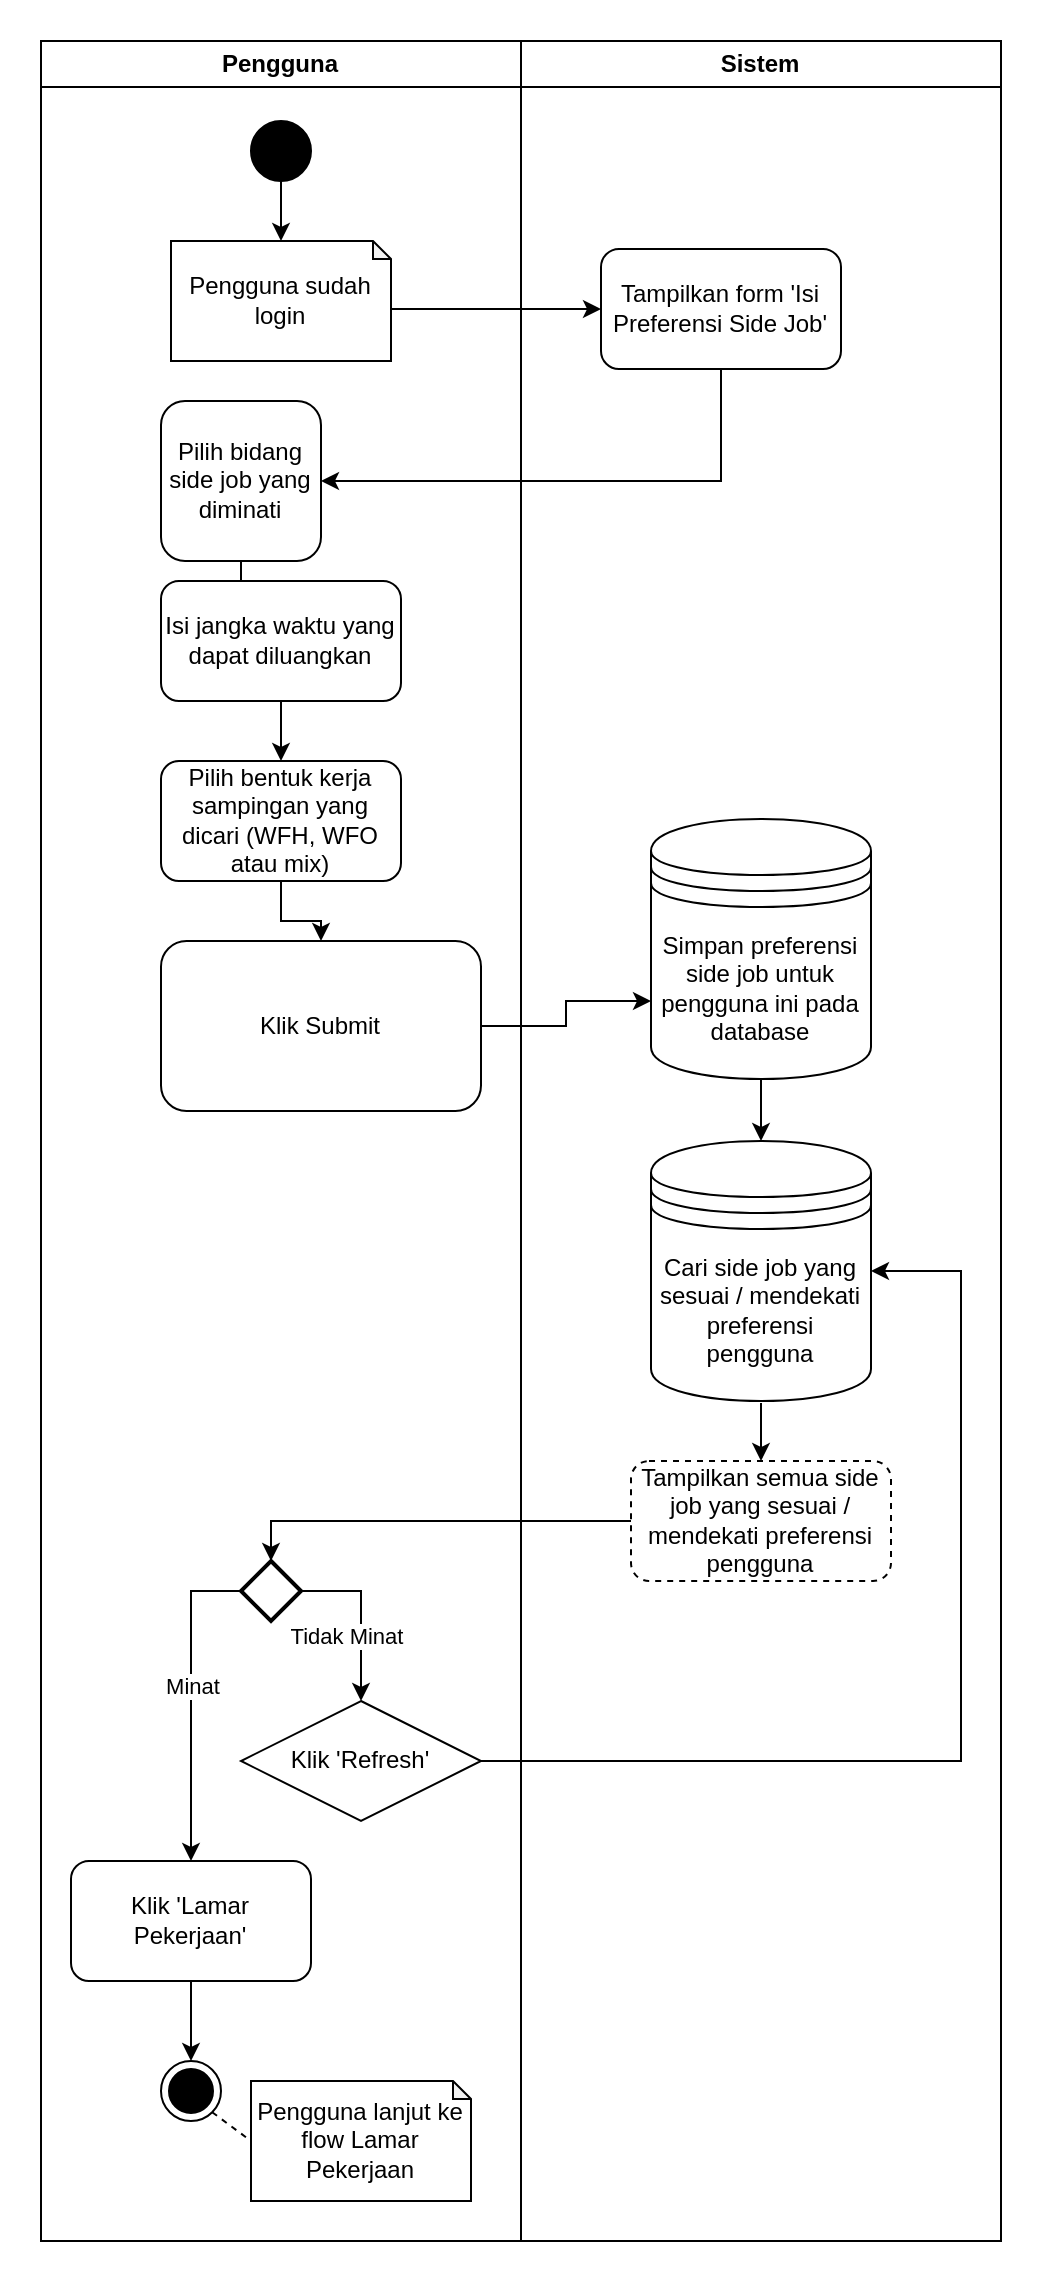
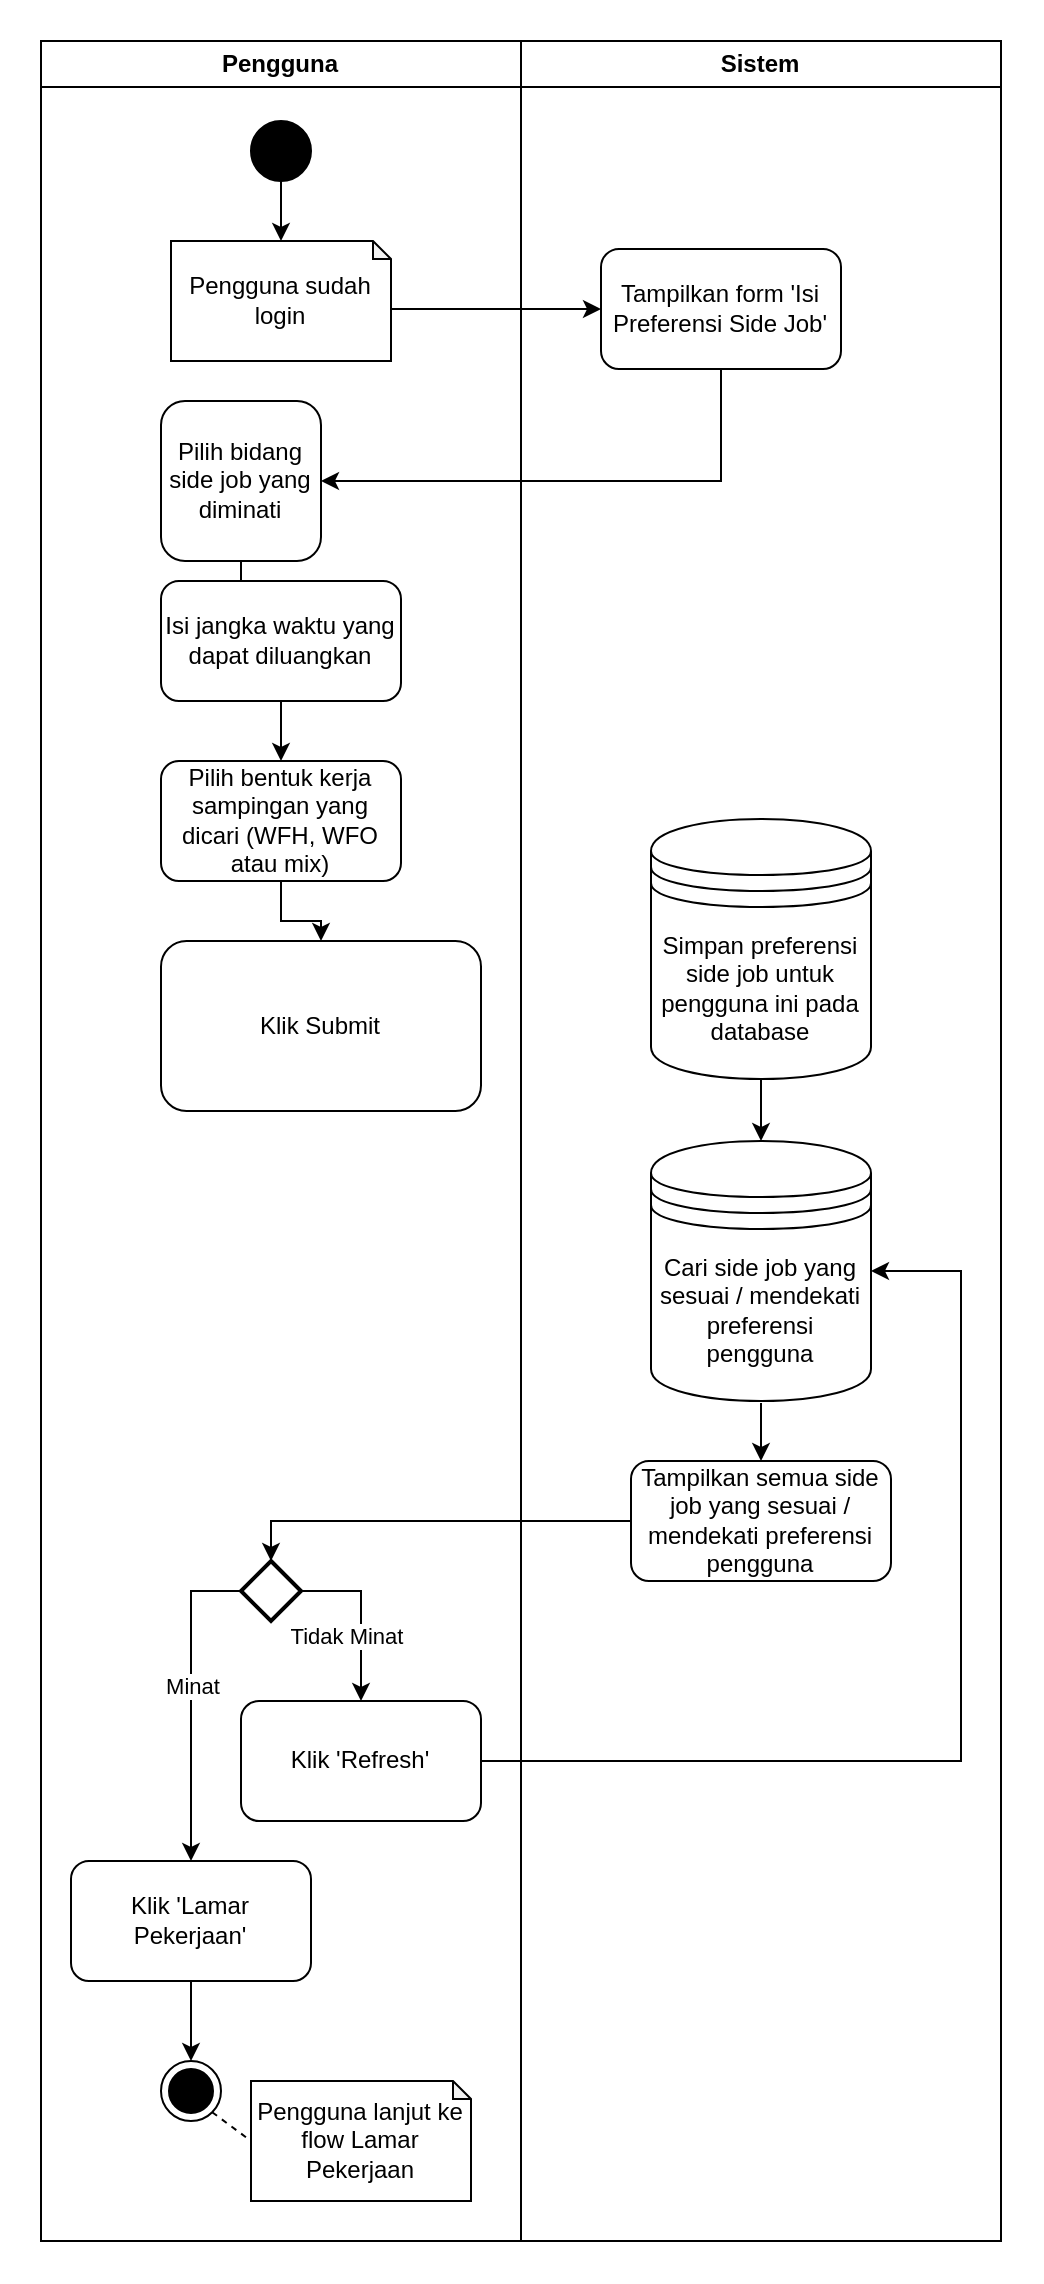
(569, 1001) -> none
(761, 1521) -> (761, 1521)
(361, 1761) -> (361, 1761)
